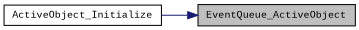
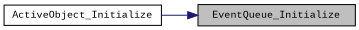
(277, 15) -> (277, 15)
